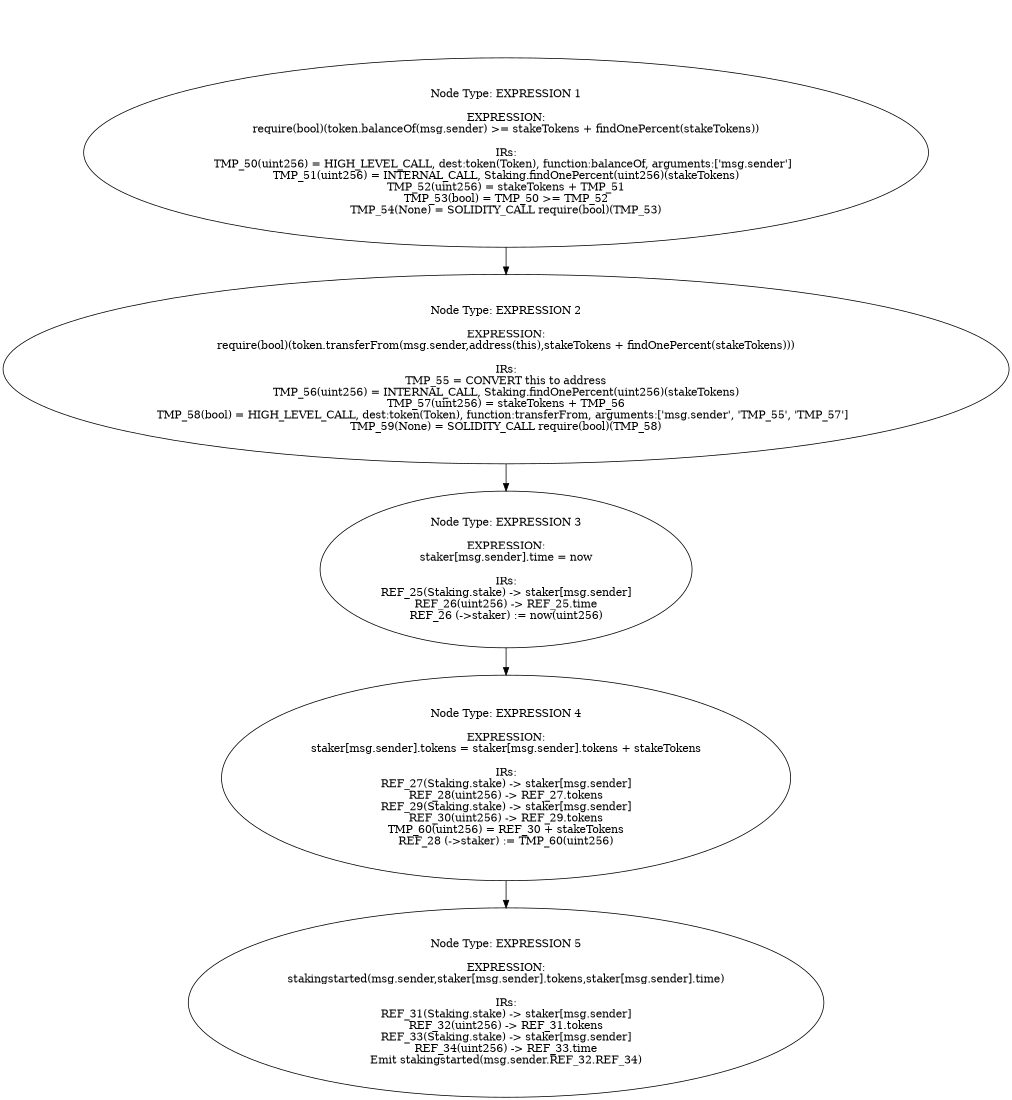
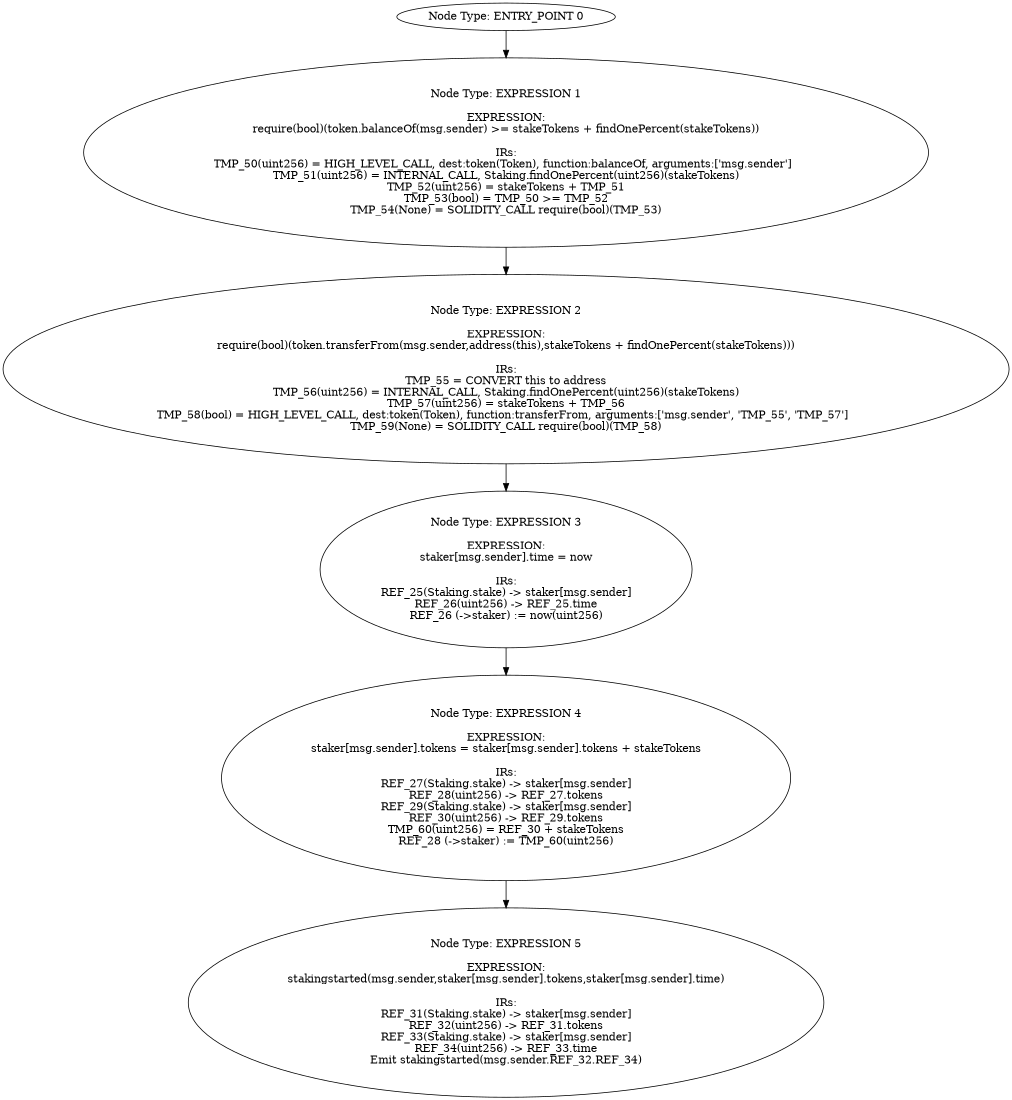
none -> (506, 17)
